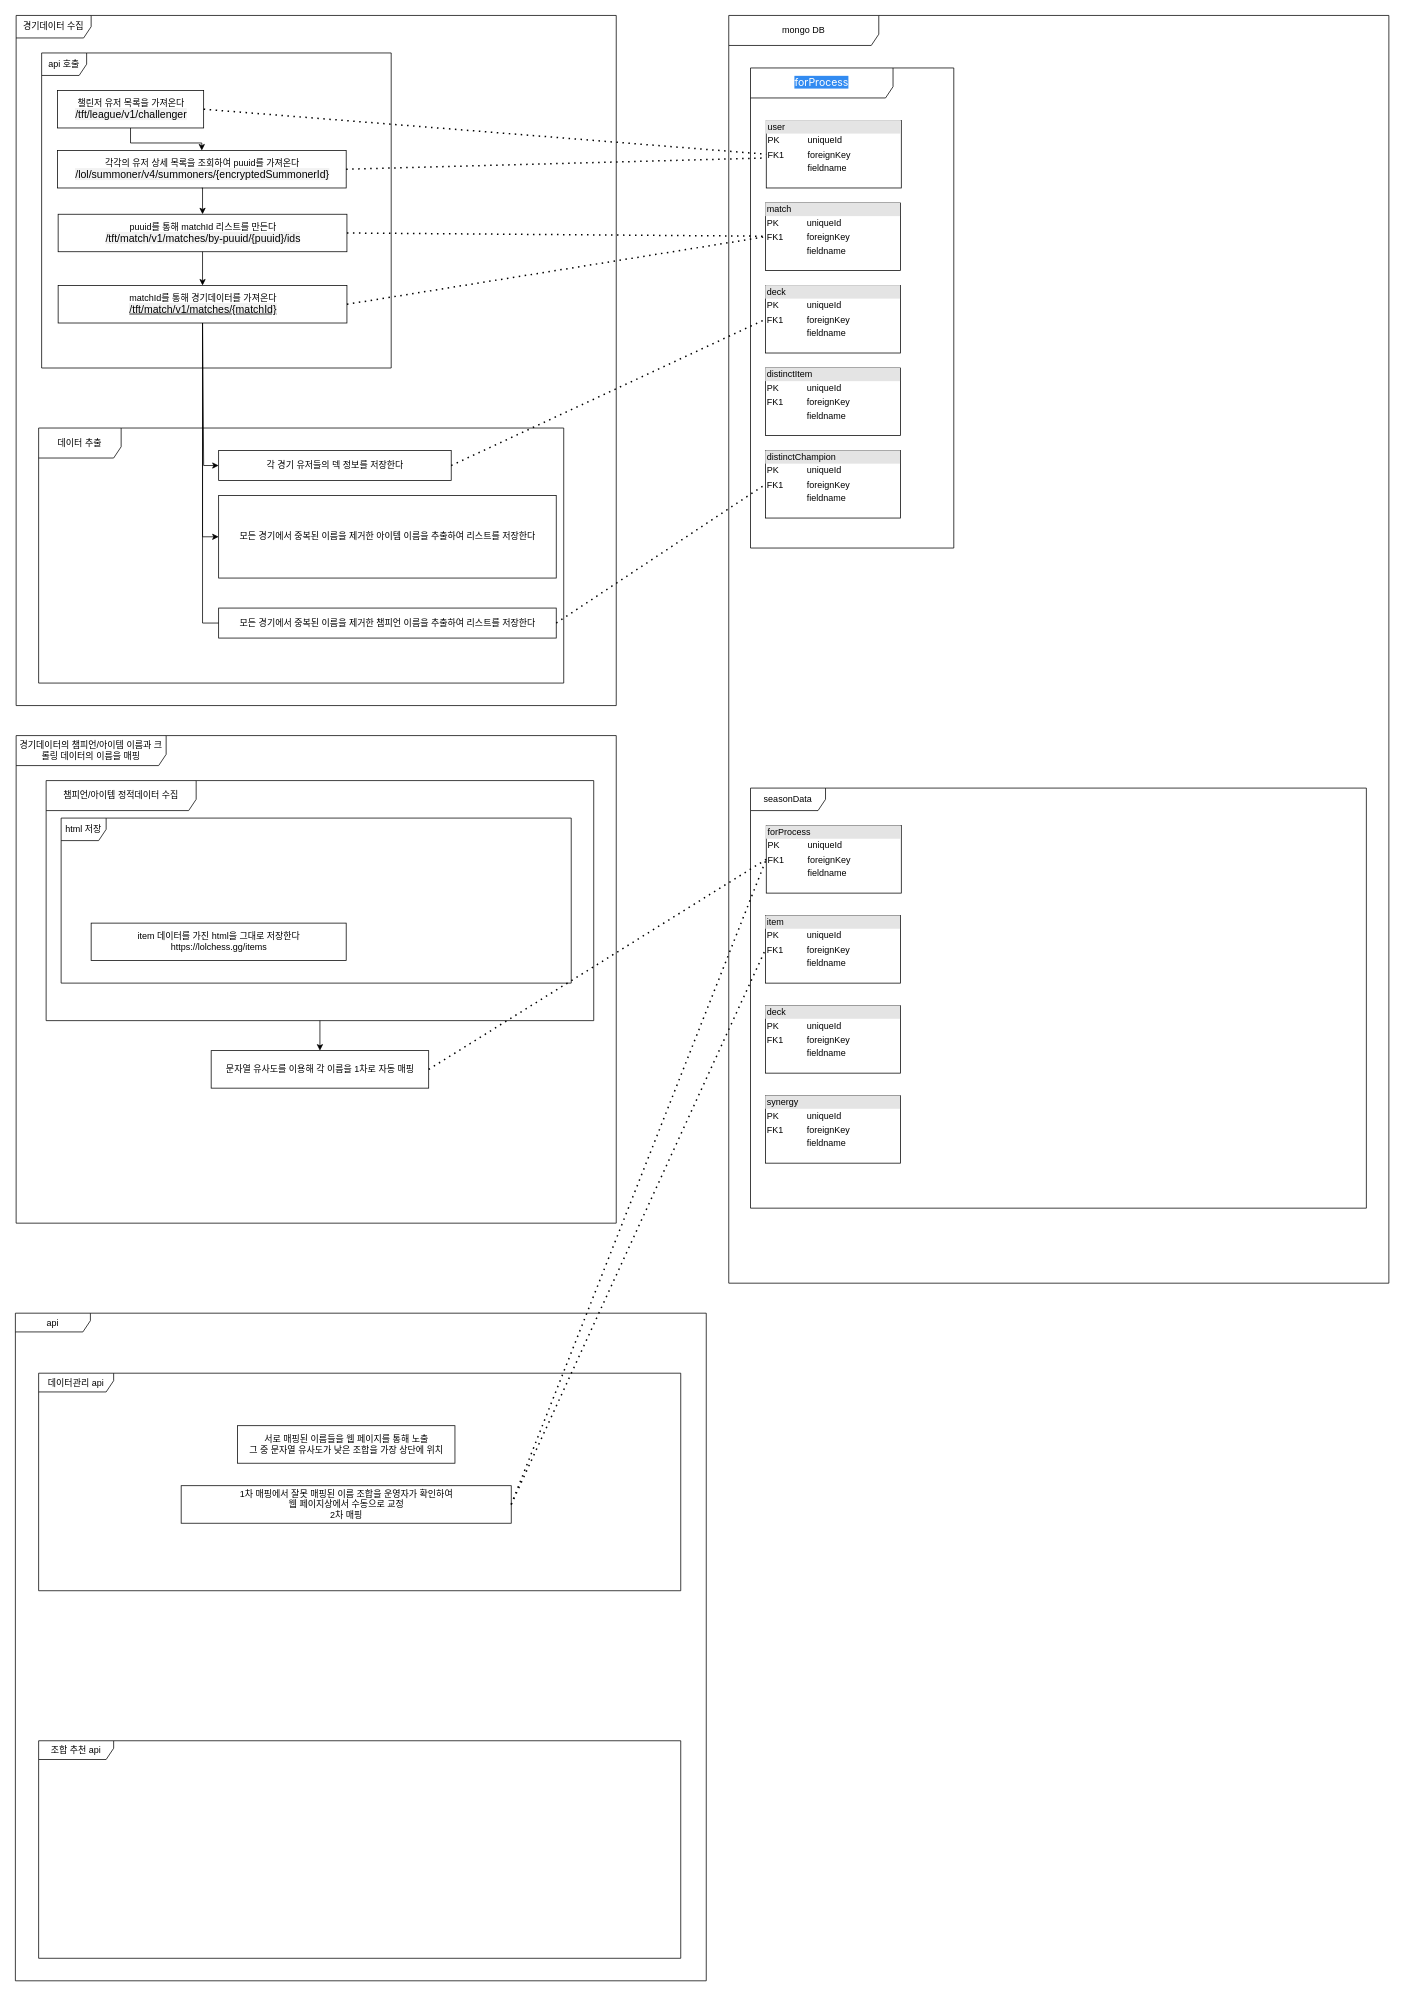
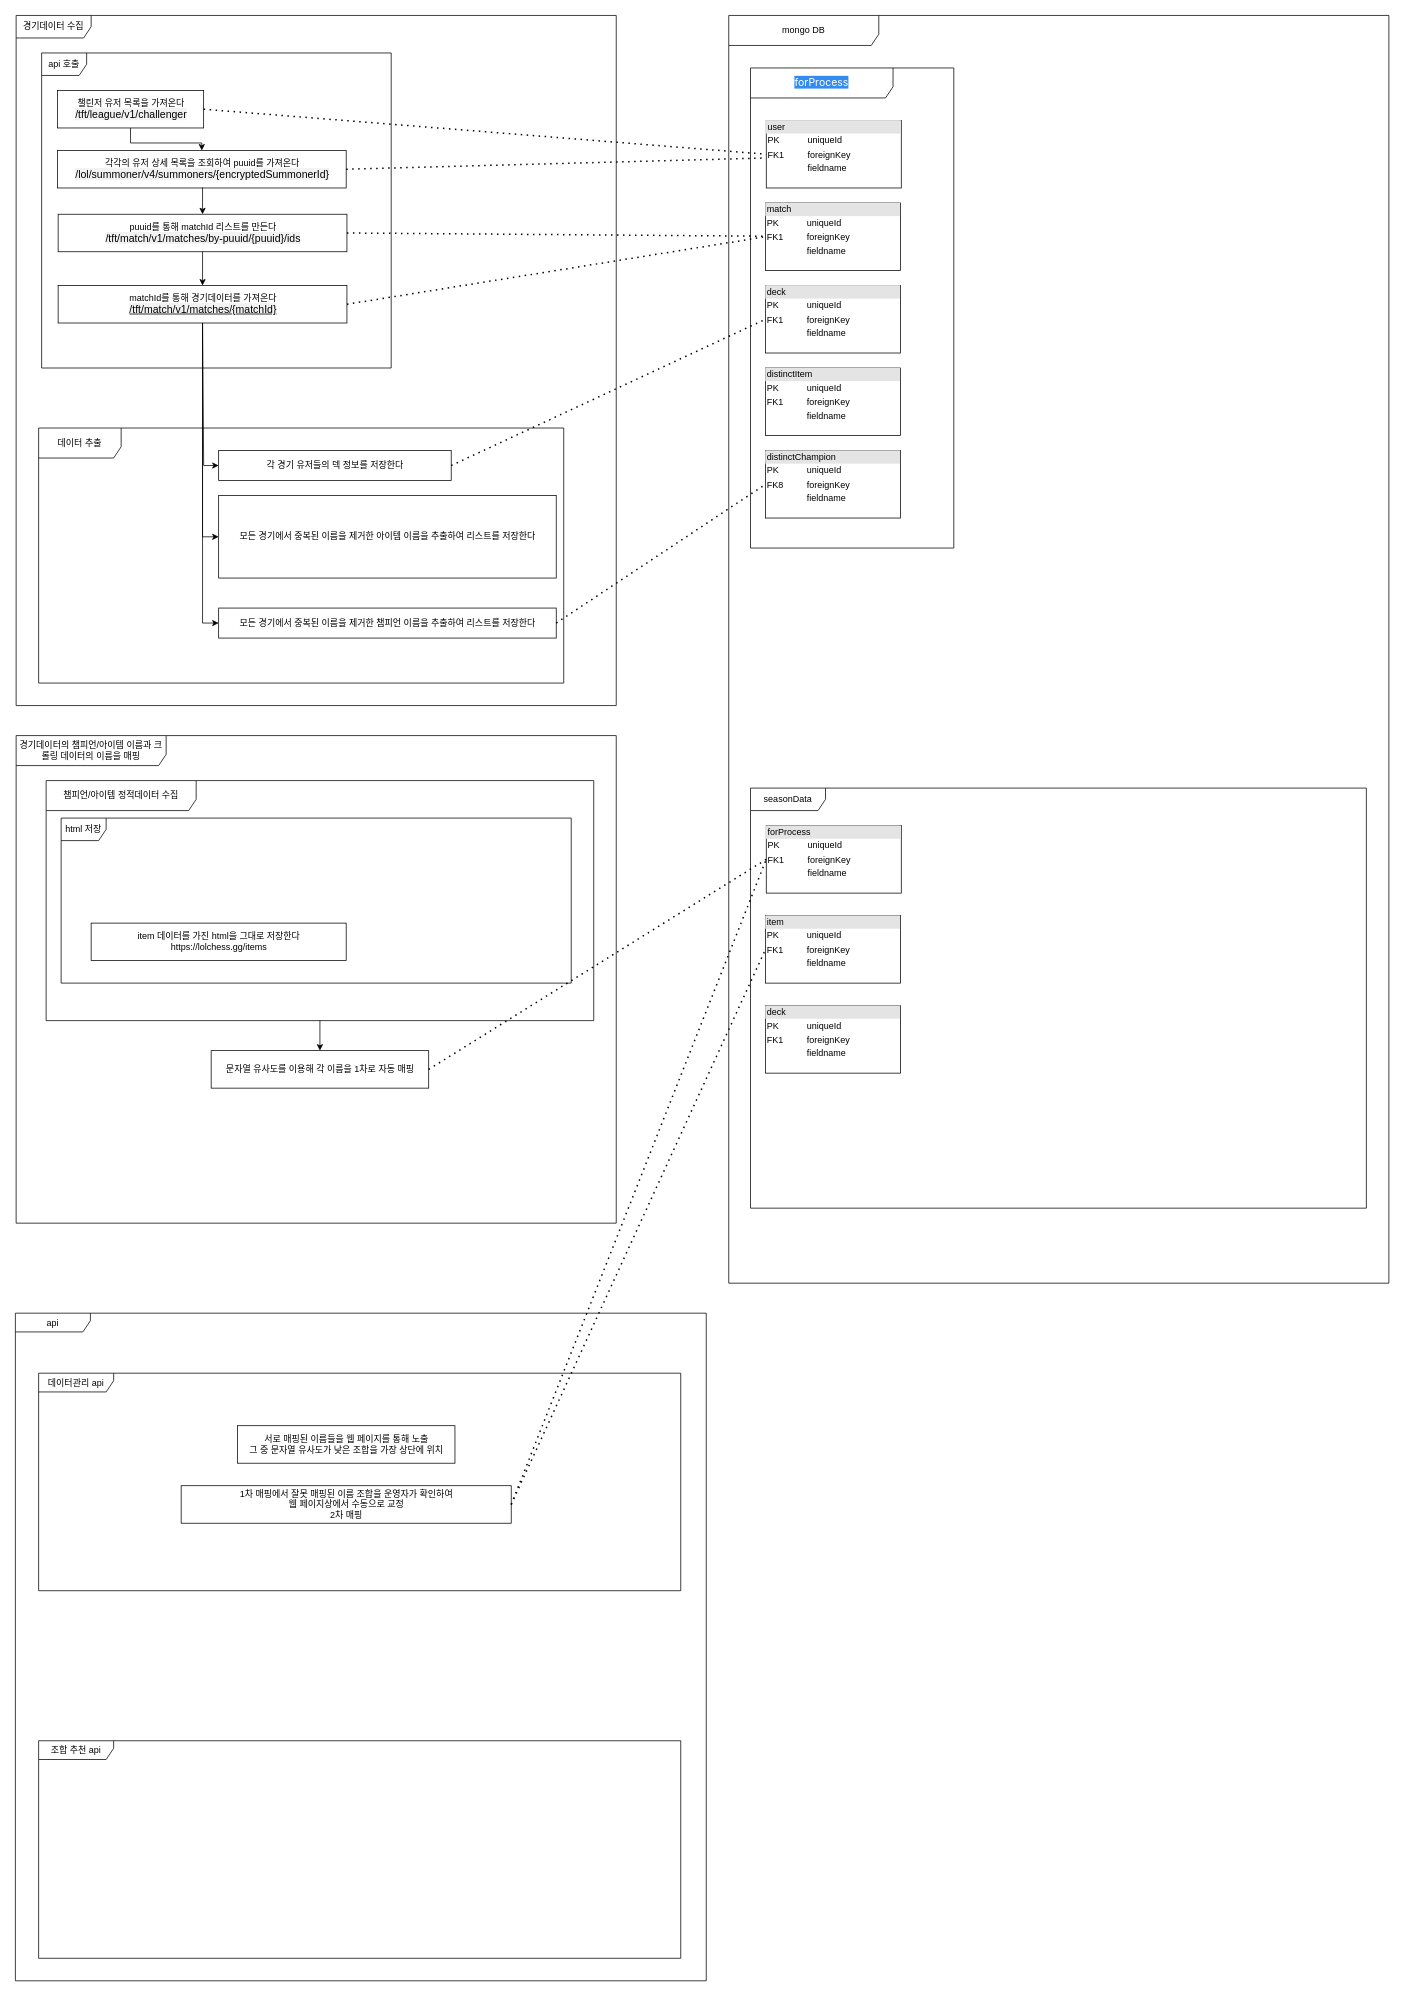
(802, 472) -> (802, 472)
(214, 623) -> (212, 623)
(833, 1129) -> none
